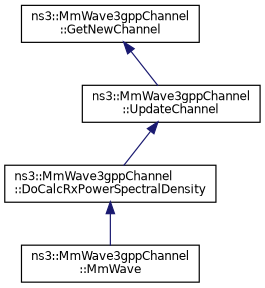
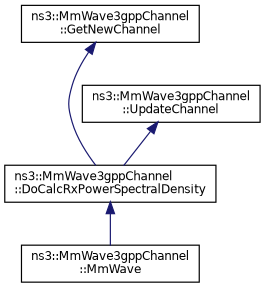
(145, 69) -> (69, 110)
